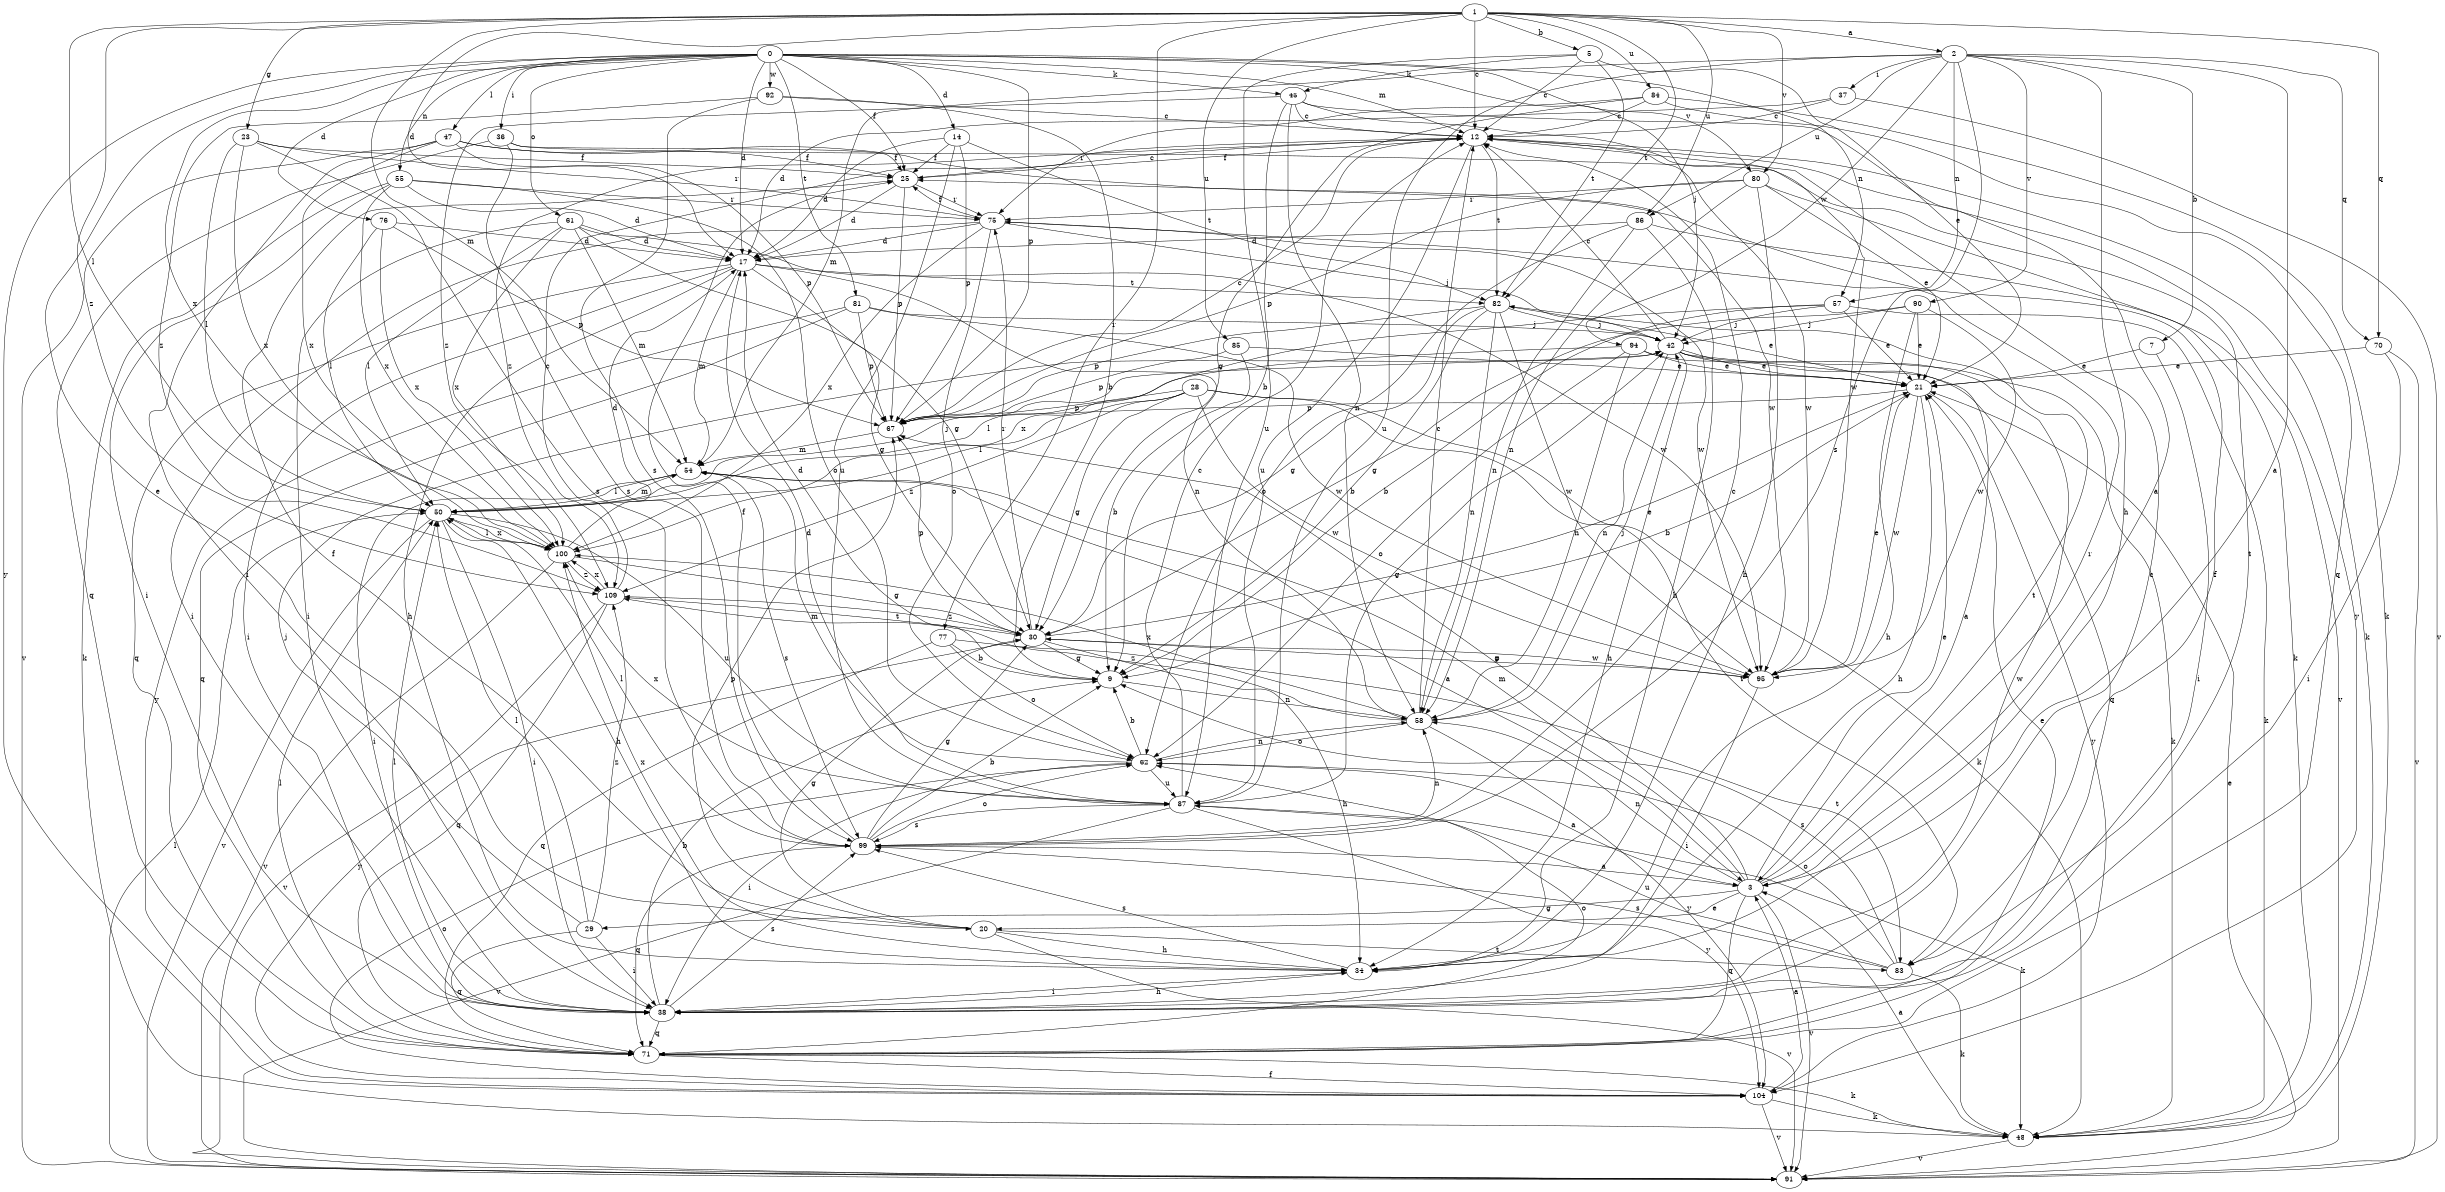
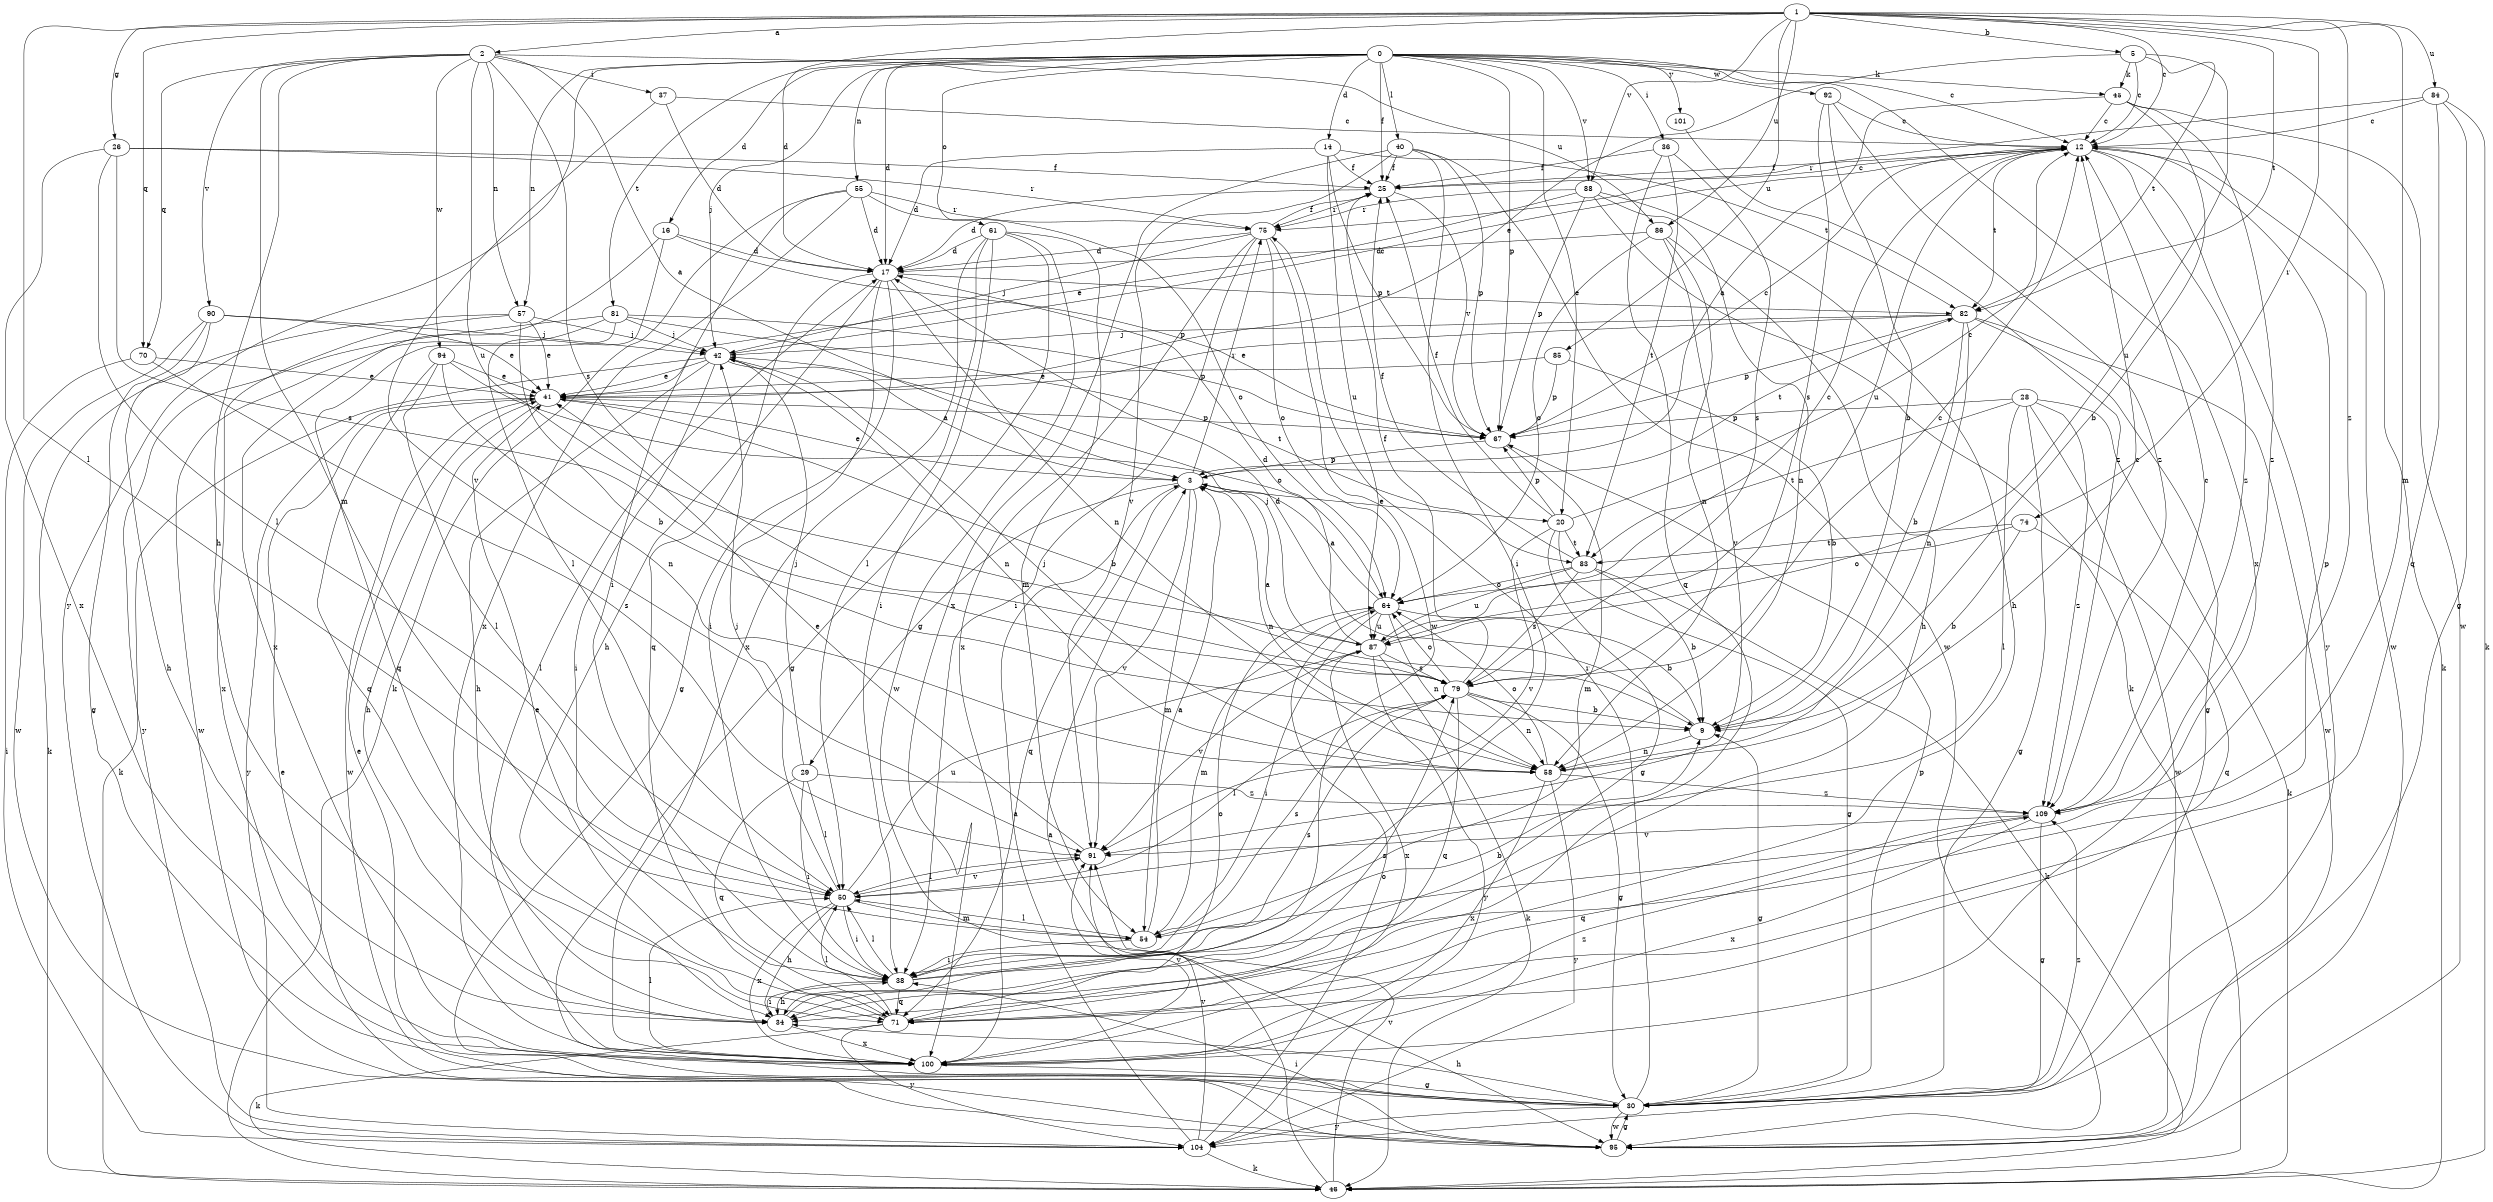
(1382, 96) -> (1952, 96)
none -> (1680, 122)
(246, 138) -> (117, 148)
(448, 138) -> (1400, 148)
(1756, 179) -> (1588, 189)
(384, 221) -> (666, 231)
(1502, 255) -> (1320, 789)
(900, 304) -> (1468, 314)
(2152, 346) -> none
(699, 365) -> none
(1919, 388) -> (548, 398)
(1361, 390) -> none
none -> (1111, 395)
none -> (1861, 398)
(615, 408) -> (541, 669)
(1368, 572) -> (1346, 456)
(1397, 575) -> (1268, 502)
(2151, 575) -> (2327, 564)
(898, 617) -> (2043, 960)
(943, 638) -> (2024, 523)
(2020, 679) -> (576, 669)
(1144, 763) -> (1386, 606)
(2417, 763) -> (627, 606)
(1803, 825) -> (1694, 648)
(863, 846) -> (1456, 690)
(1165, 950) -> (1643, 773)
(1777, 990) -> (224, 1137)
(1271, 1075) -> (913, 1086)
(2021, 1138) -> (1333, 1190)
